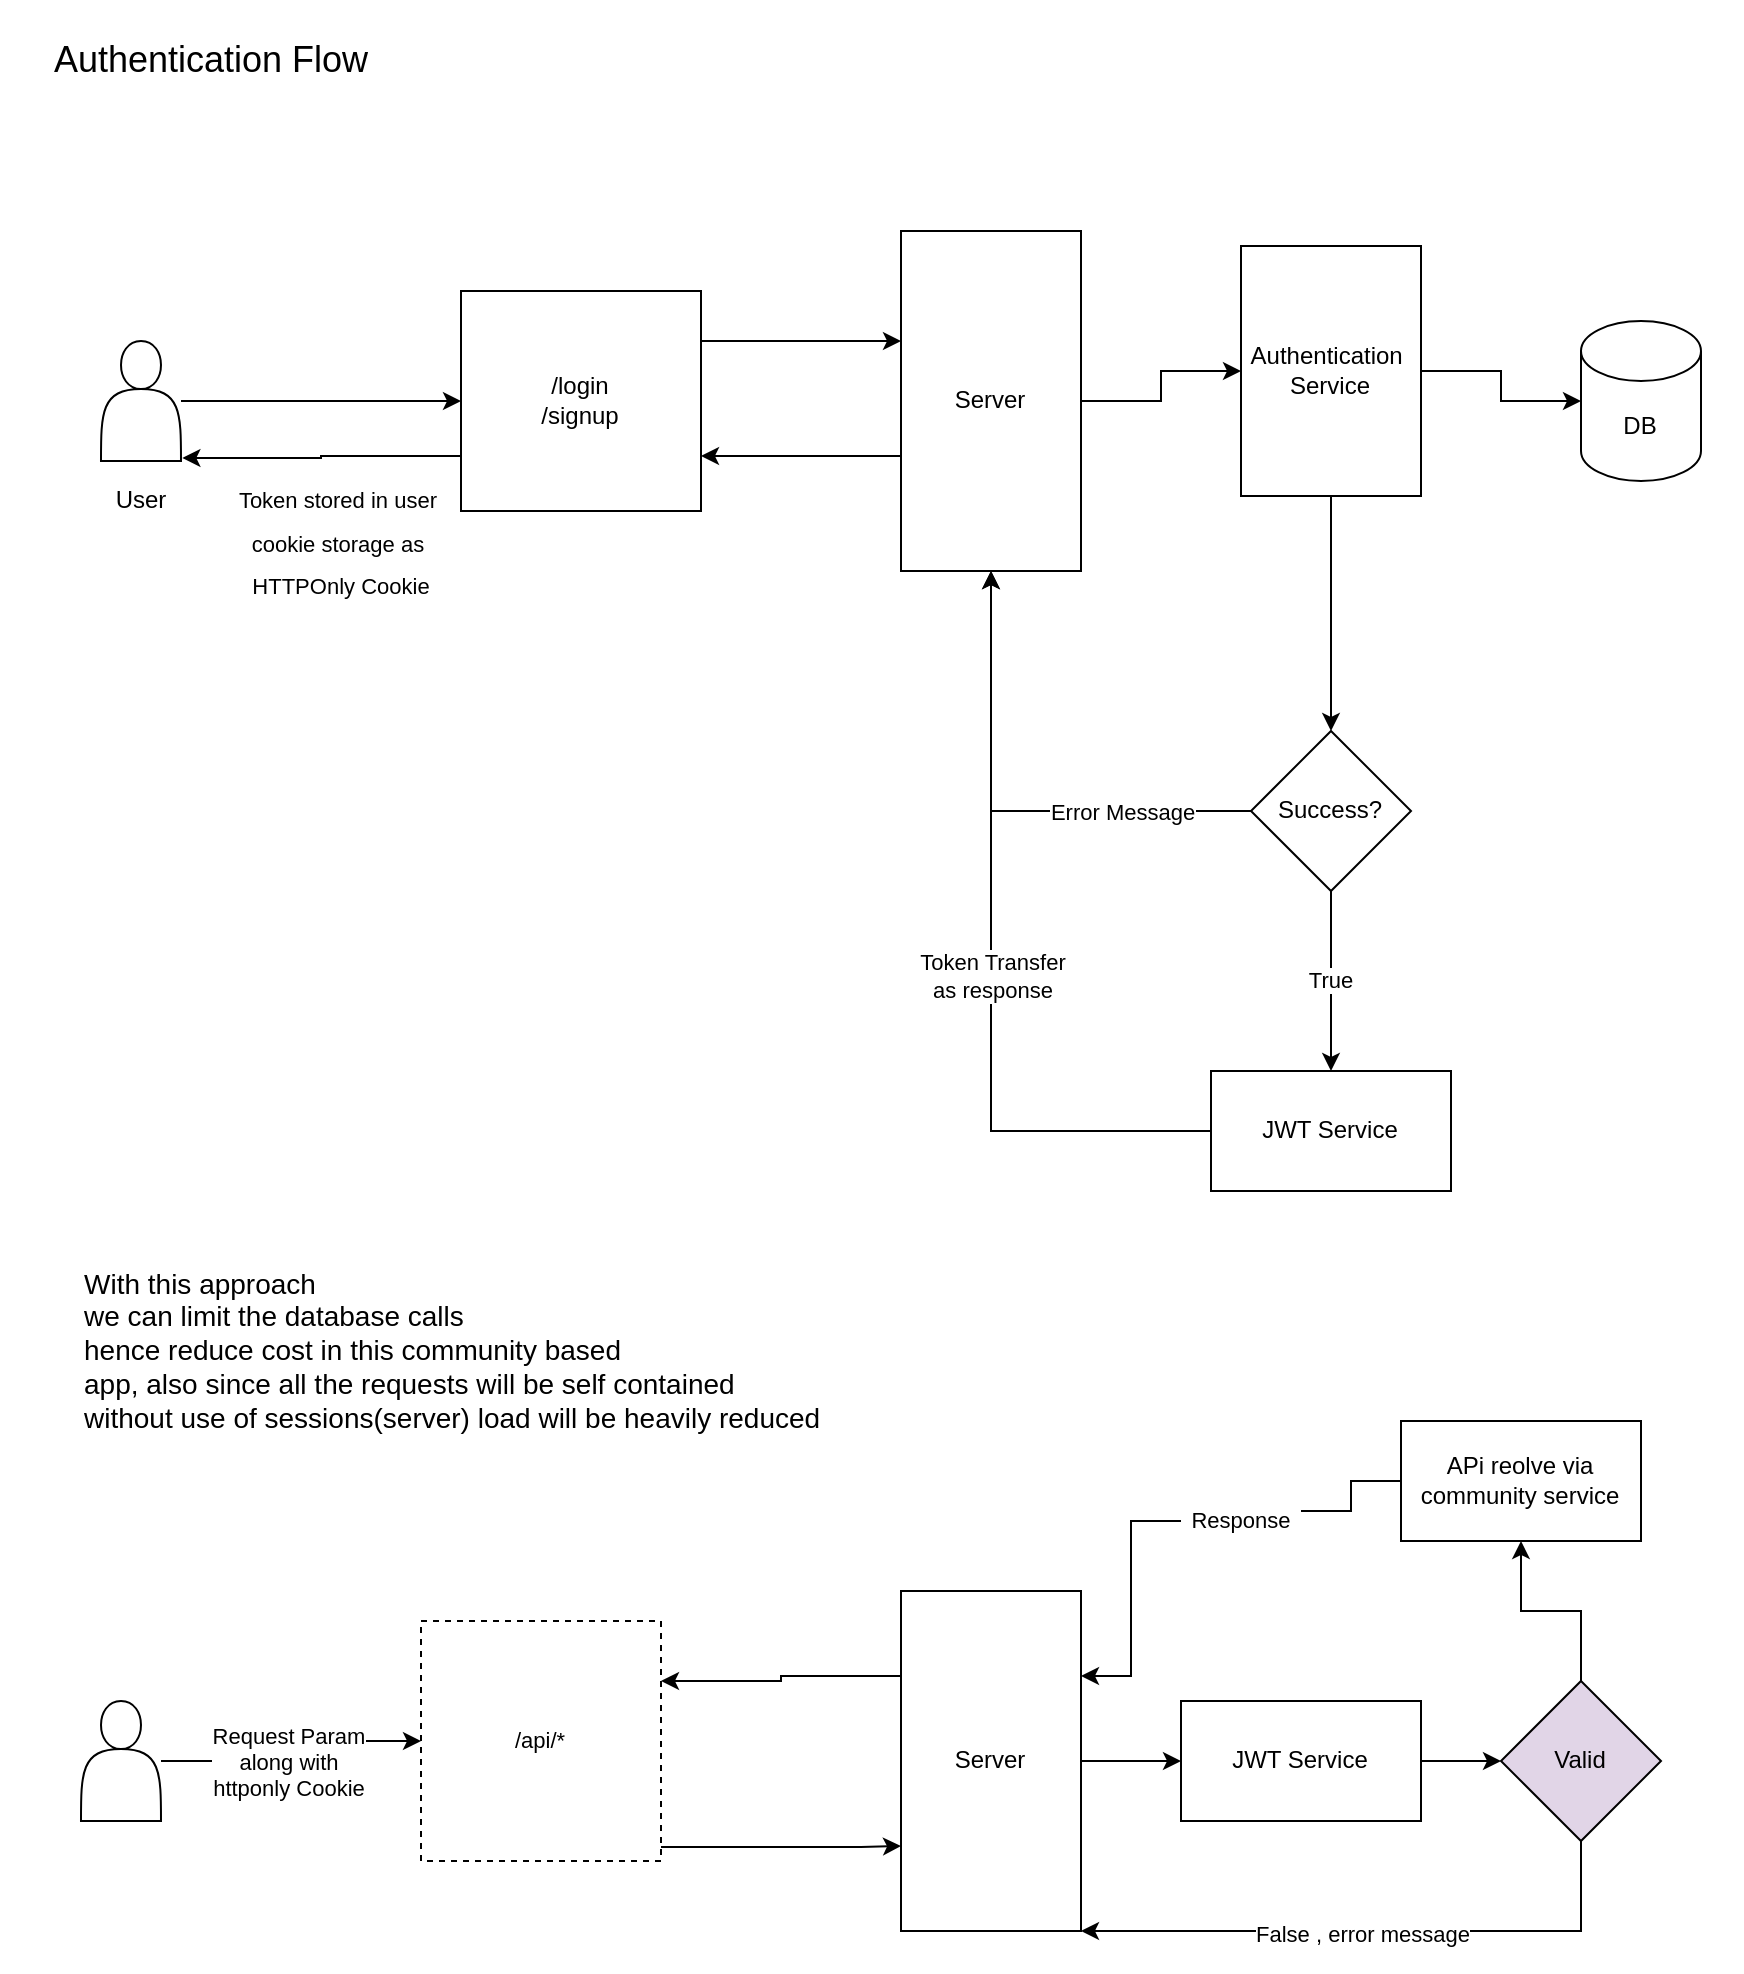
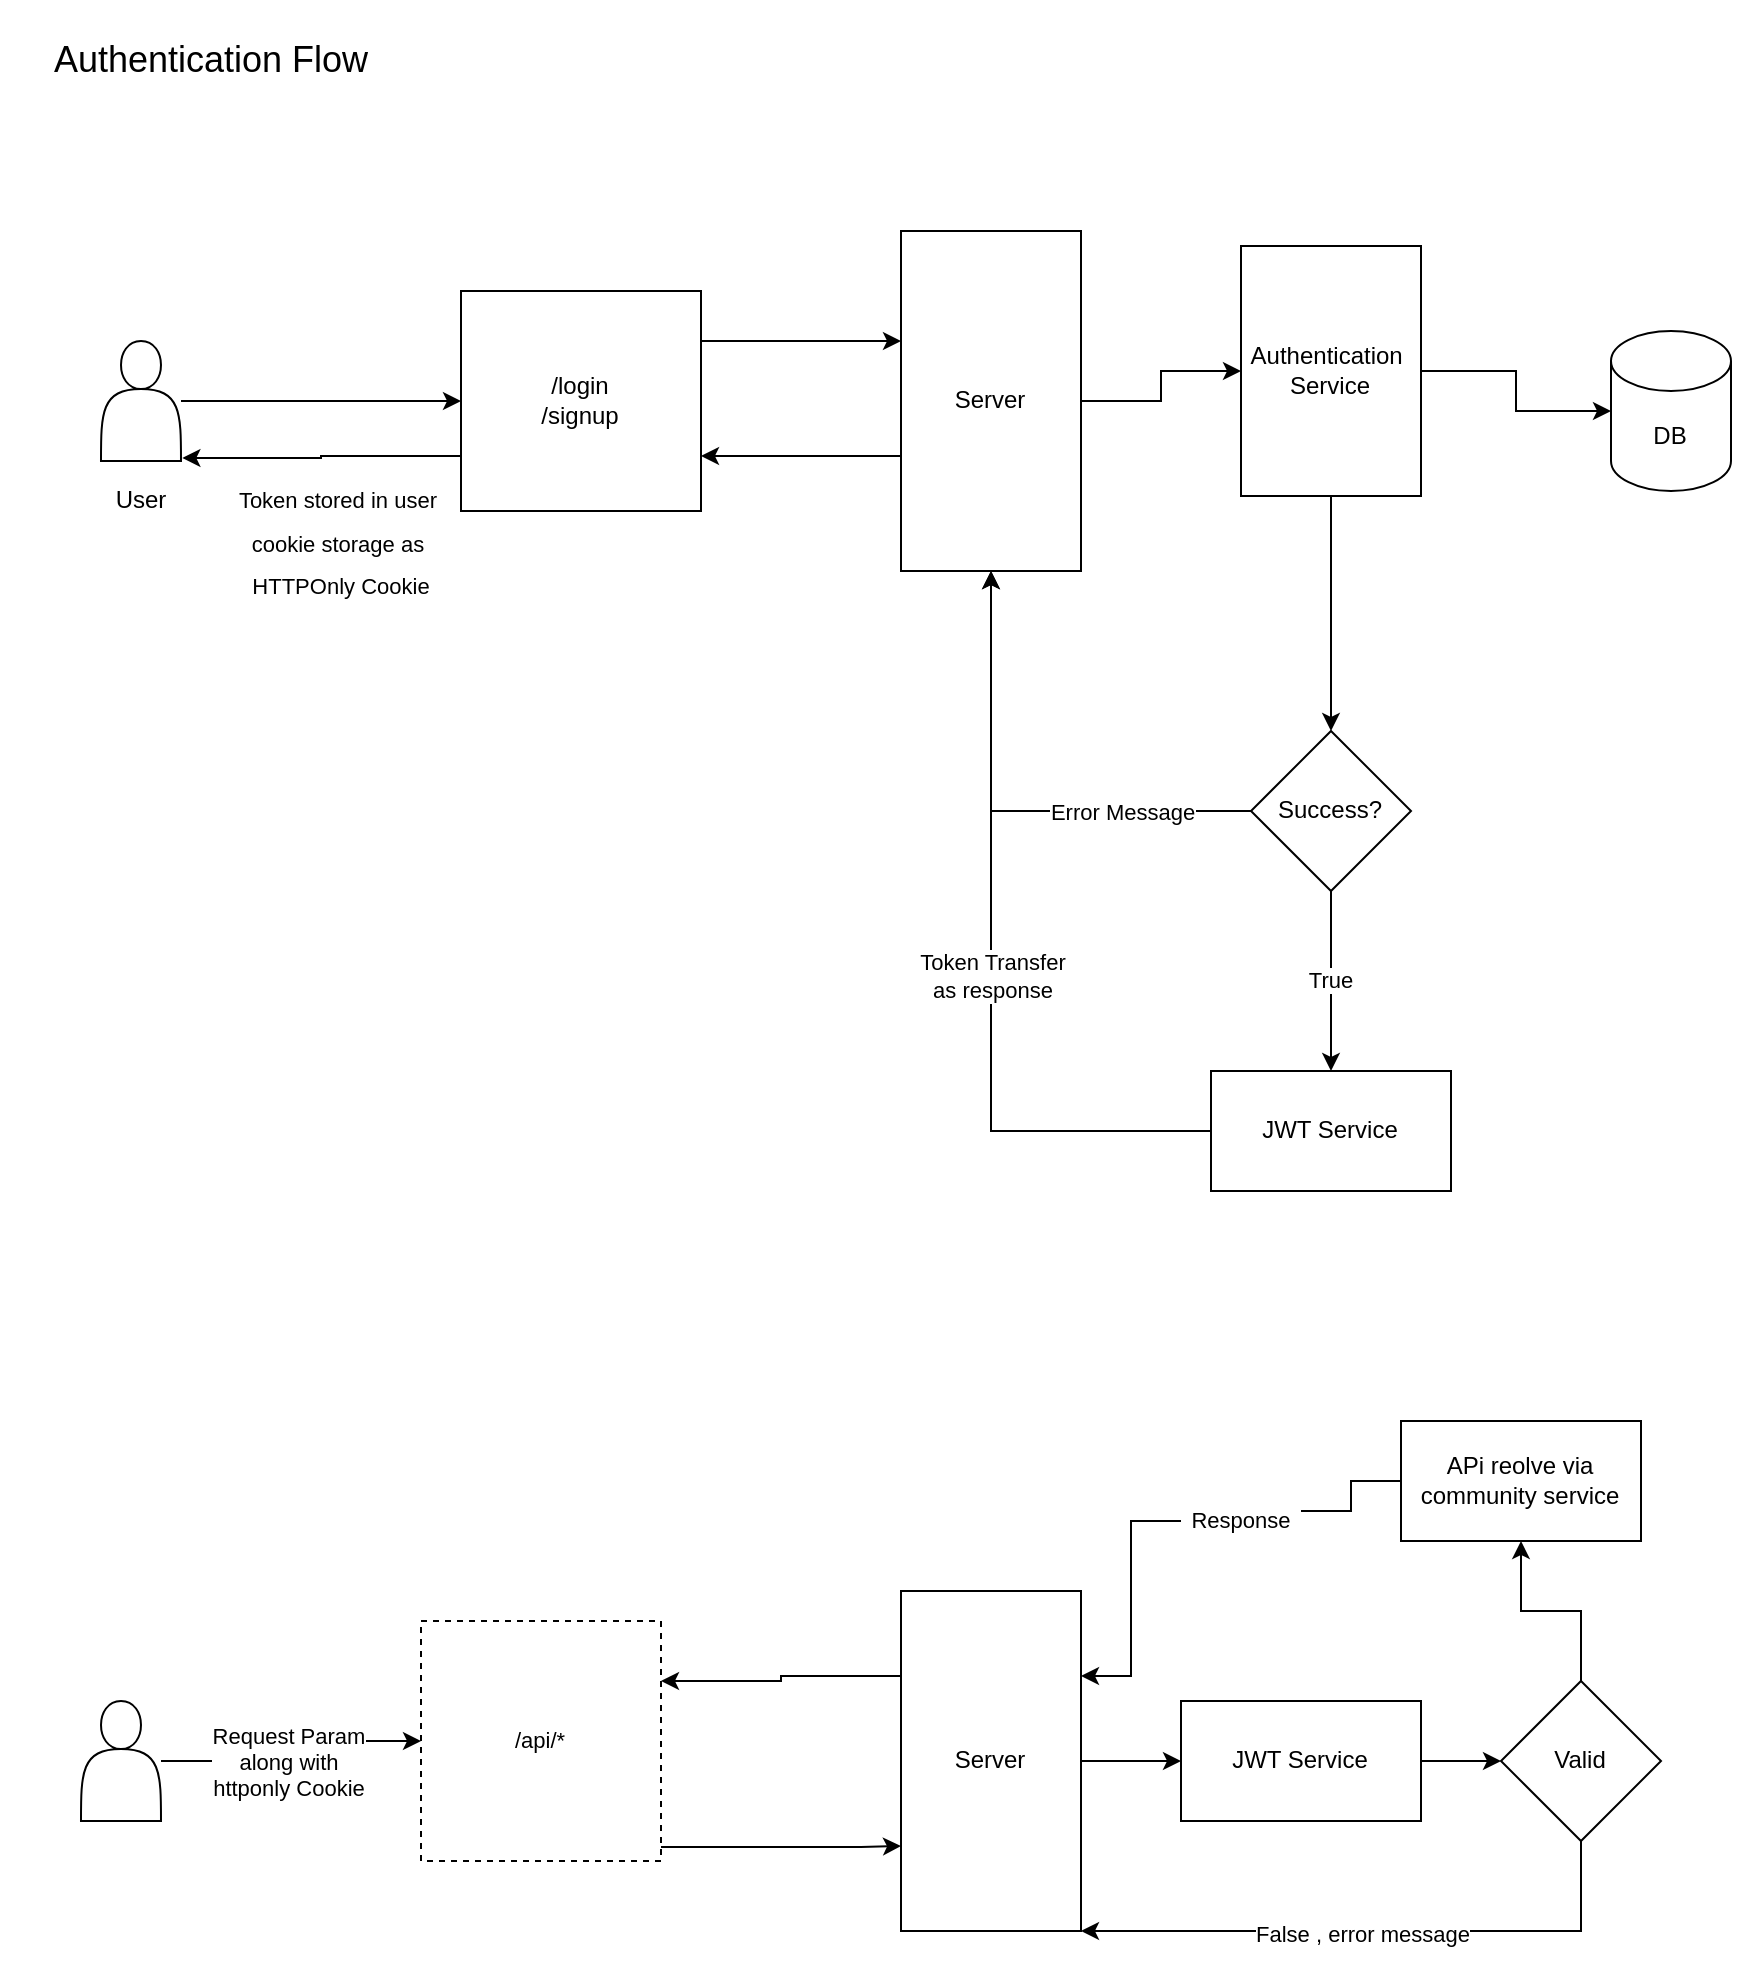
(1641, 401) -> (1671, 411)
(461, 1351) -> none
(1581, 1761) -> (1581, 1761)
